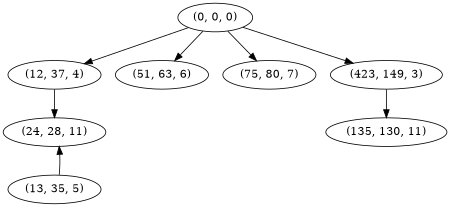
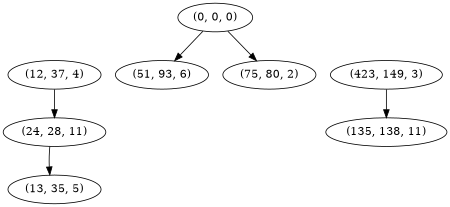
(140, 44) -> none
(294, 44) -> none
(162, 75) -> (162, 75)
(269, 75) -> (269, 75)
(386, 132) -> (386, 132)
(60, 165) -> (49, 157)
